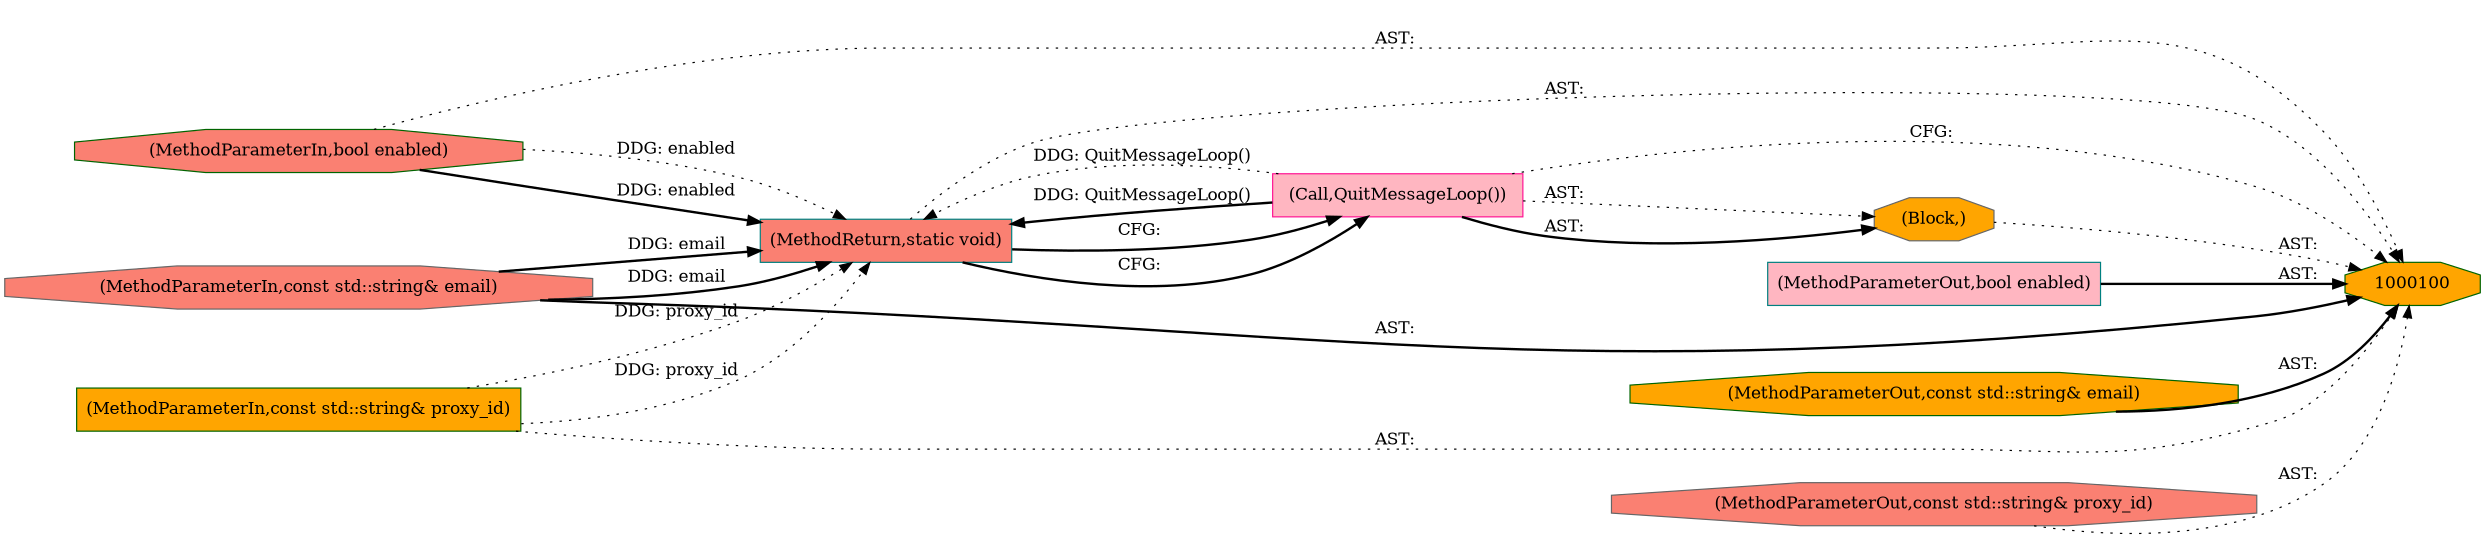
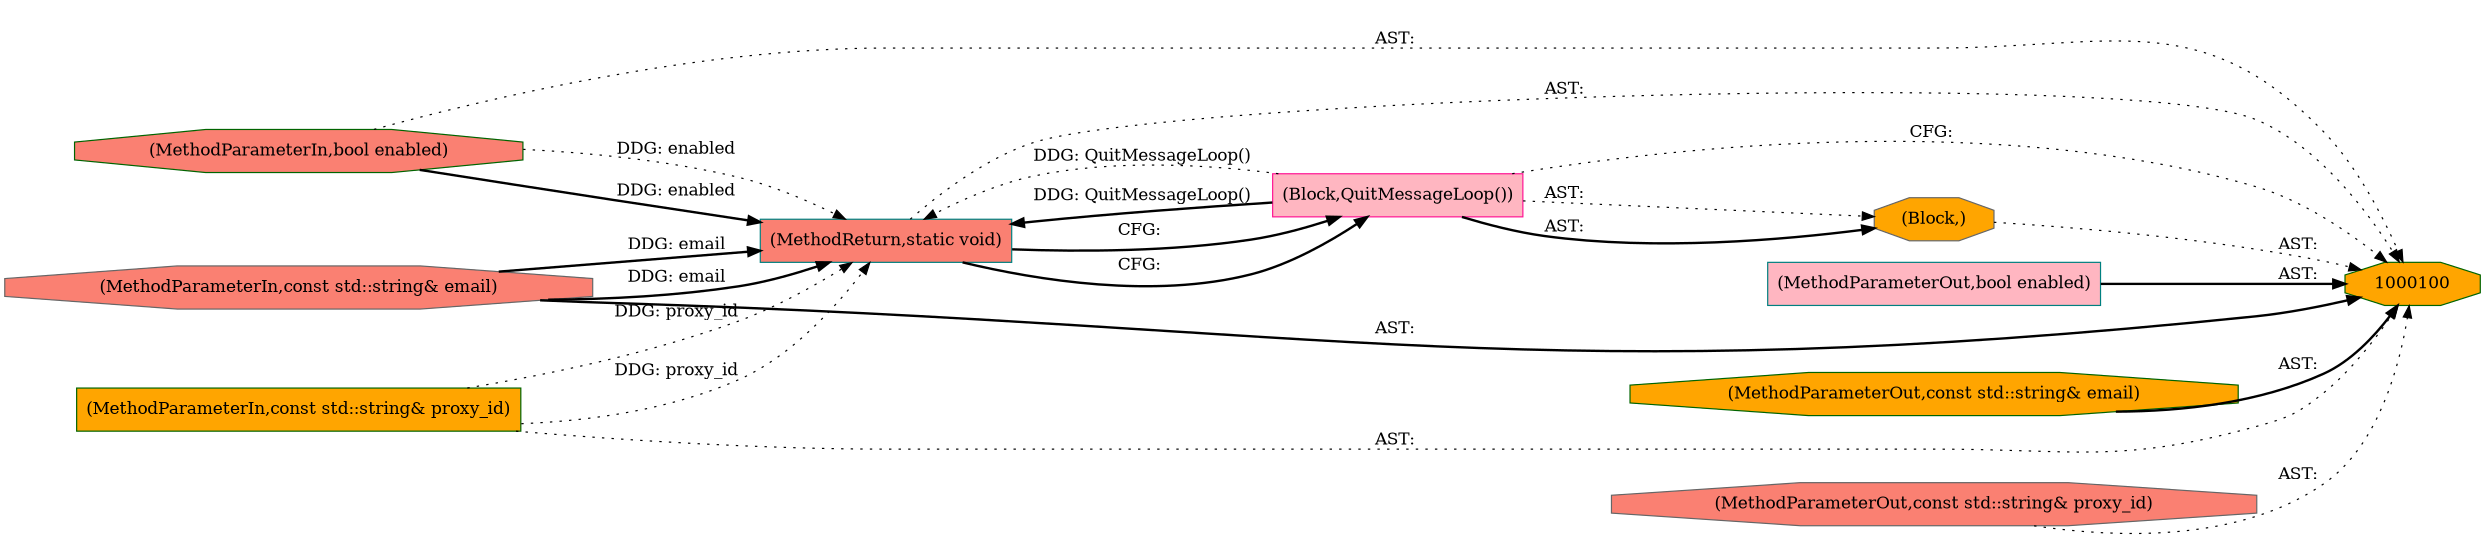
(1398, 195) -> (1398, 195)
